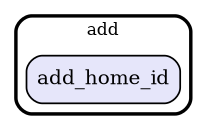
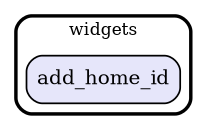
(103, 30) -> (103, 30)
